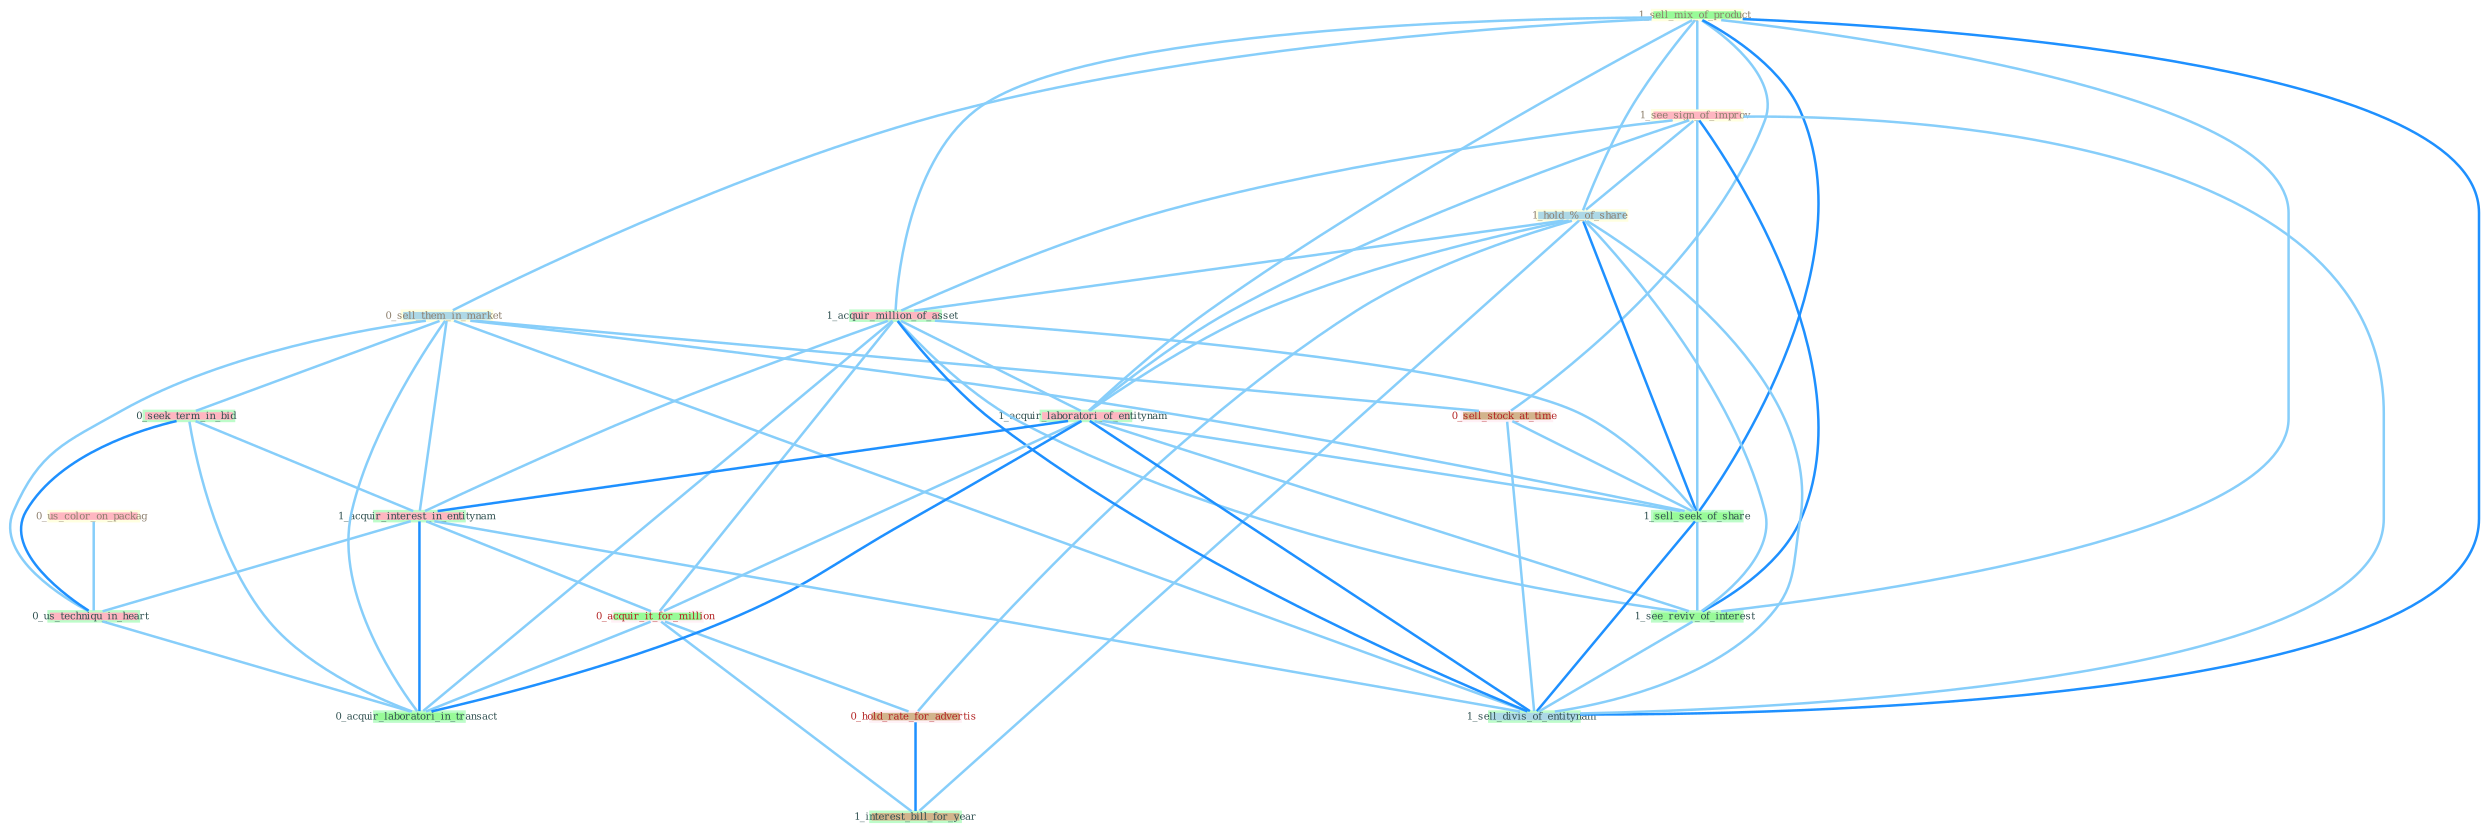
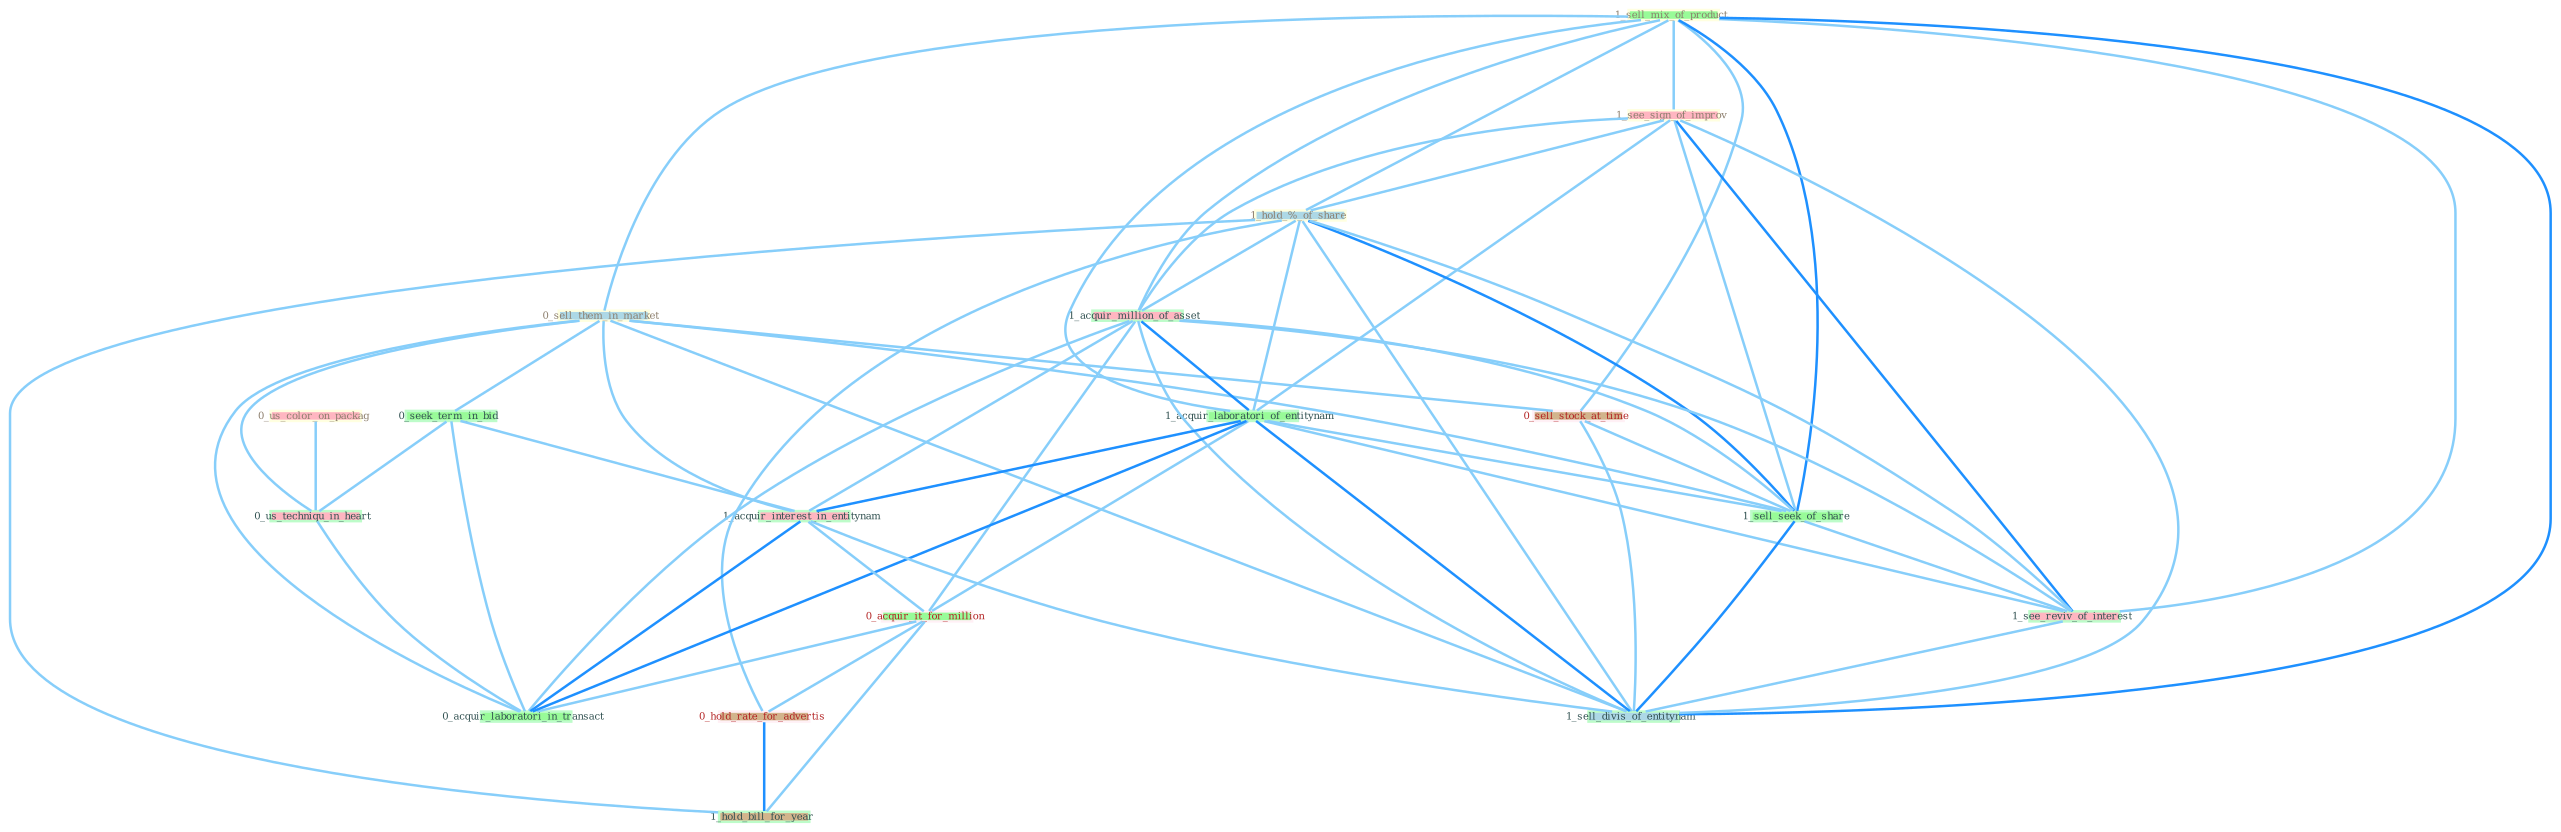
(955, 348) -> (1187, 359)
(189, 416) -> (451, 416)
(1086, 416) -> (1253, 416)
(41, 490) -> (383, 466)
(1175, 539) -> (1344, 558)
(257, 566) -> none
(1697, 616) -> (2075, 616)
(916, 817) -> (764, 817)
